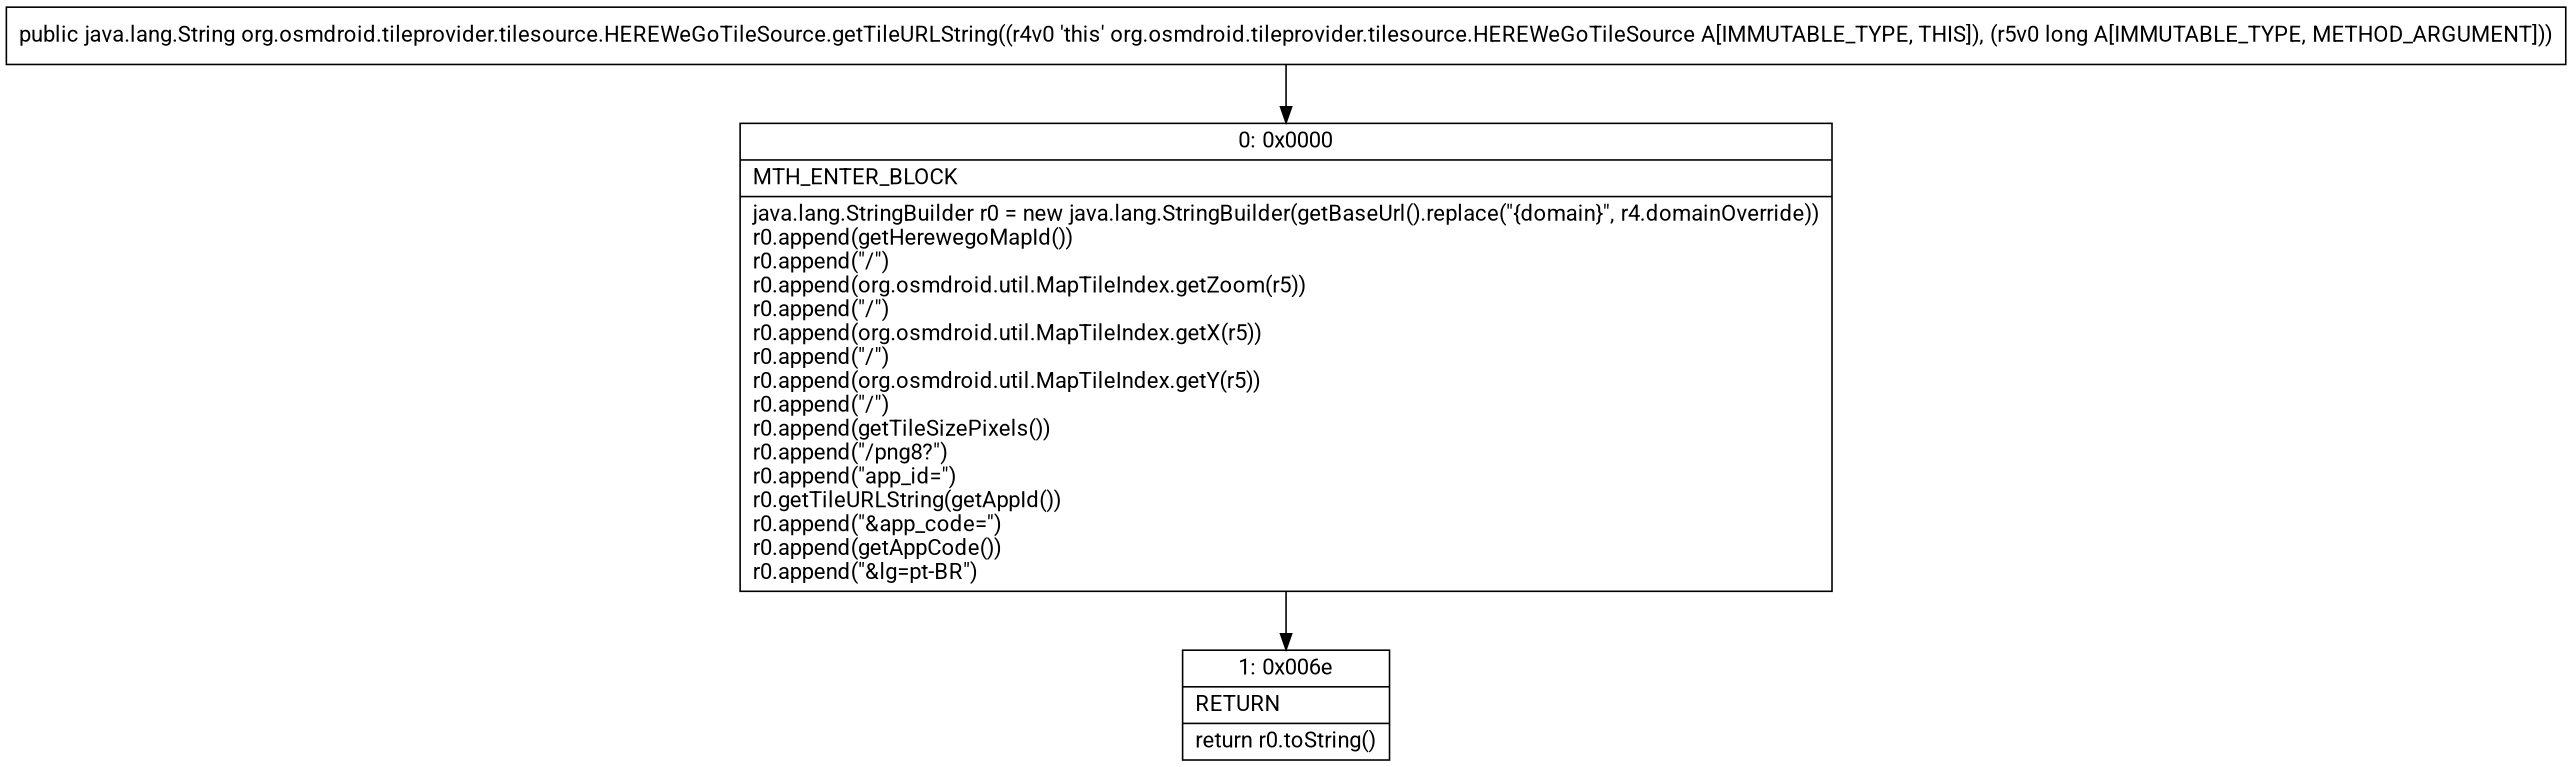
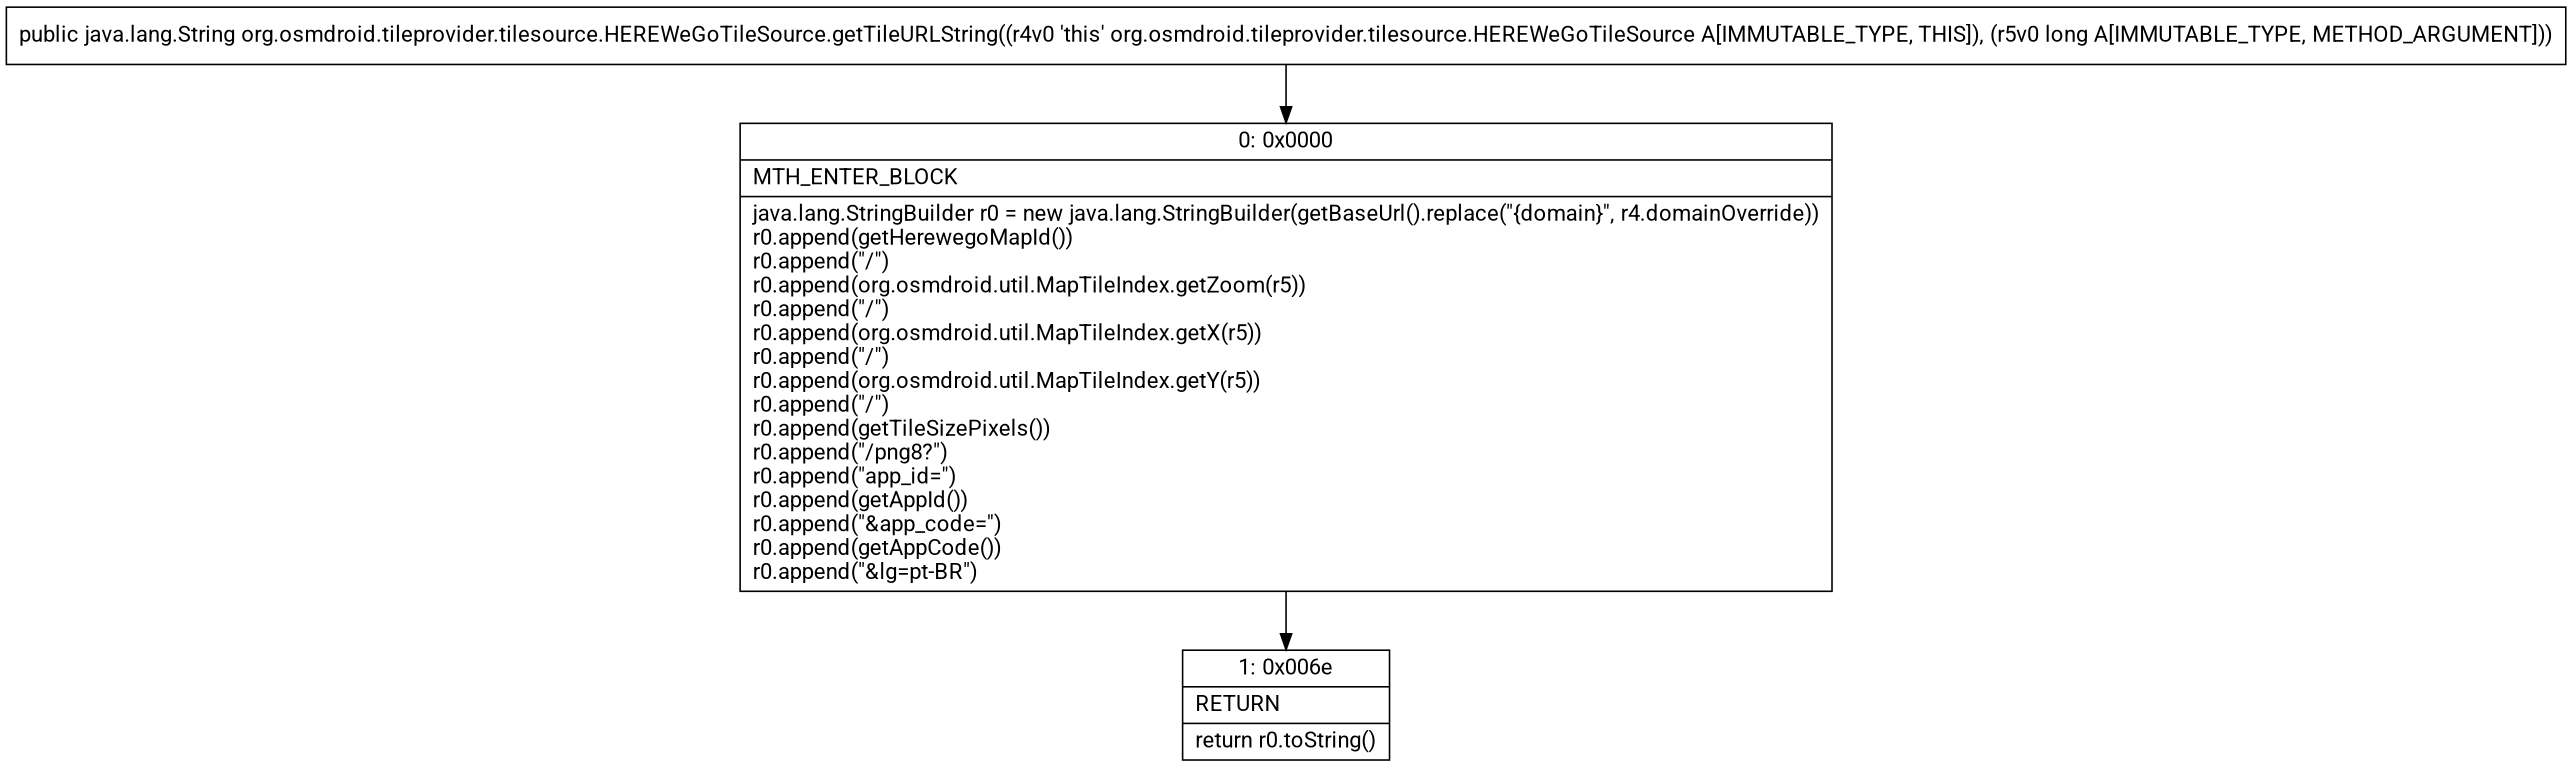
(907, 501) -> (861, 501)
